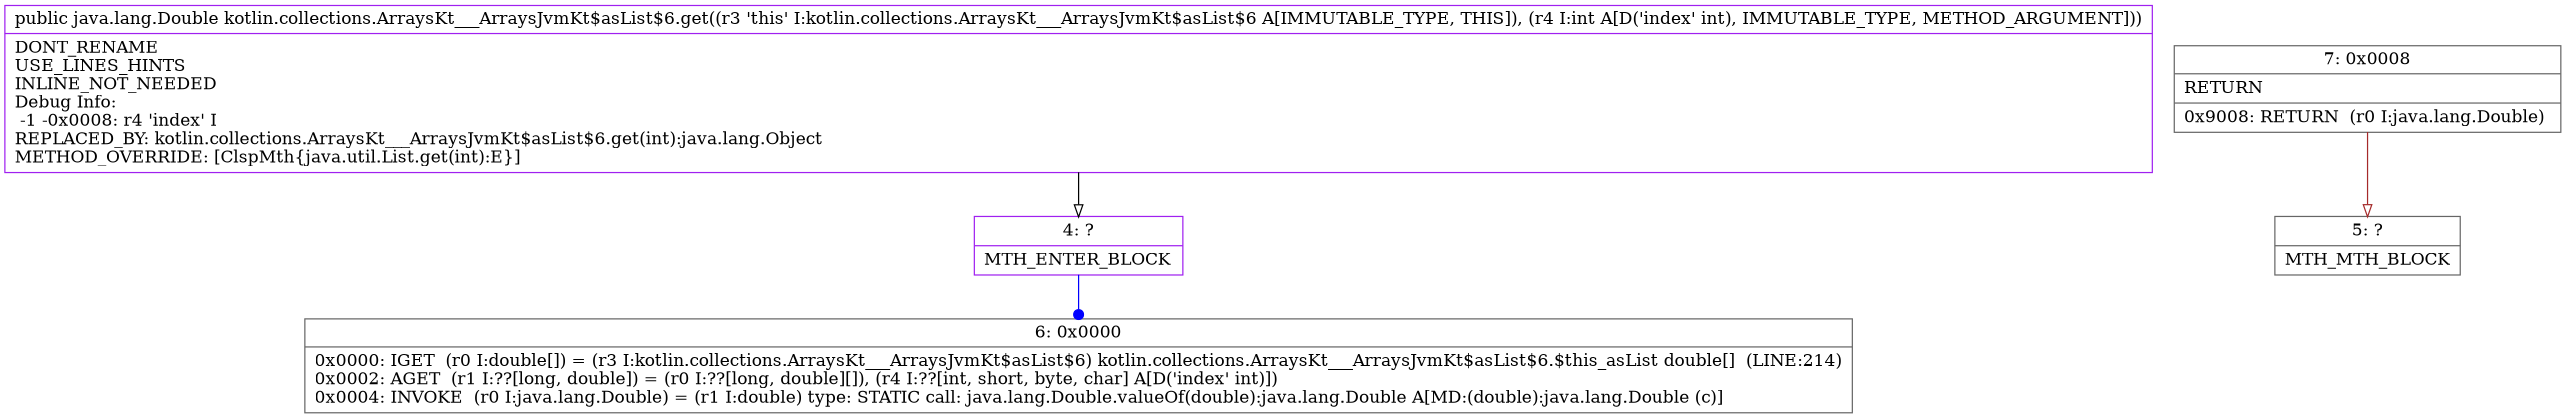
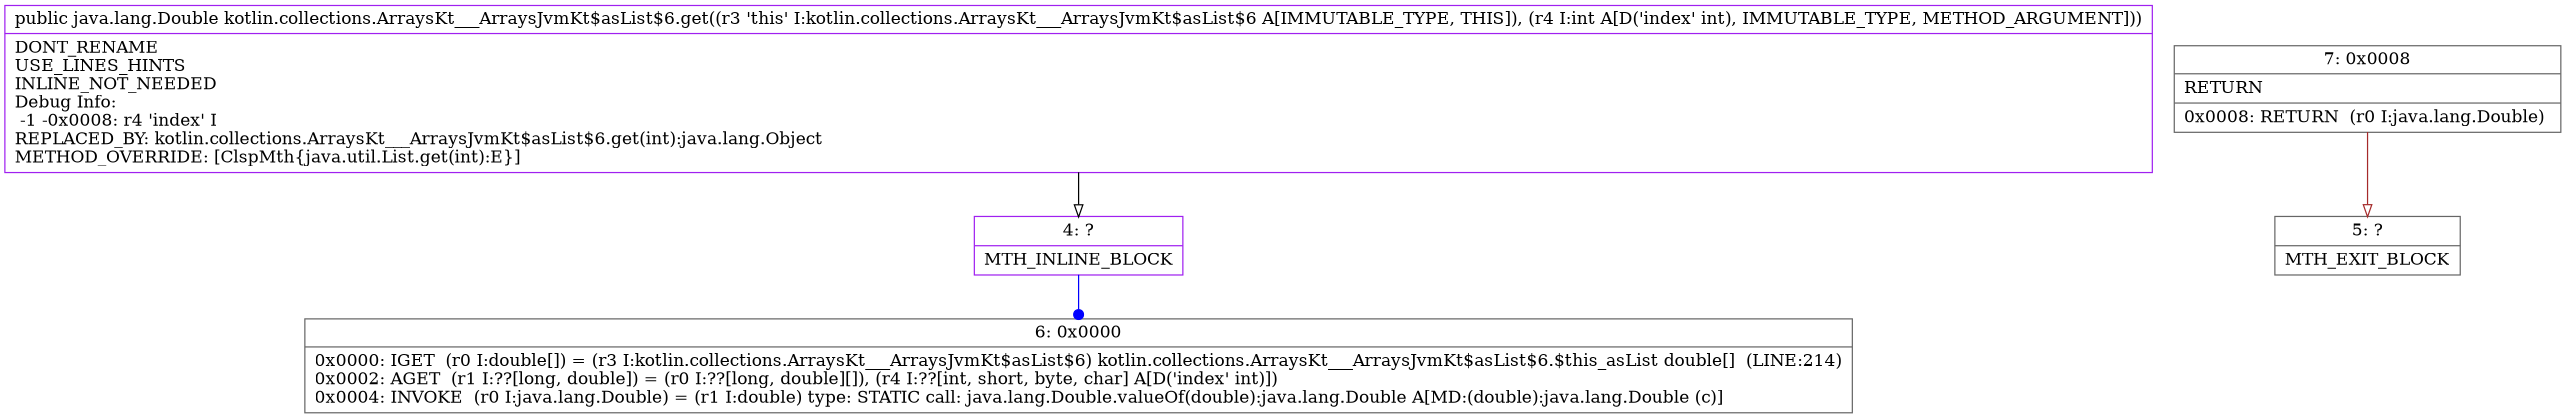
(2368, 117) -> (2368, 117)
(1078, 260) -> (1079, 260)
(2368, 260) -> (2368, 260)
